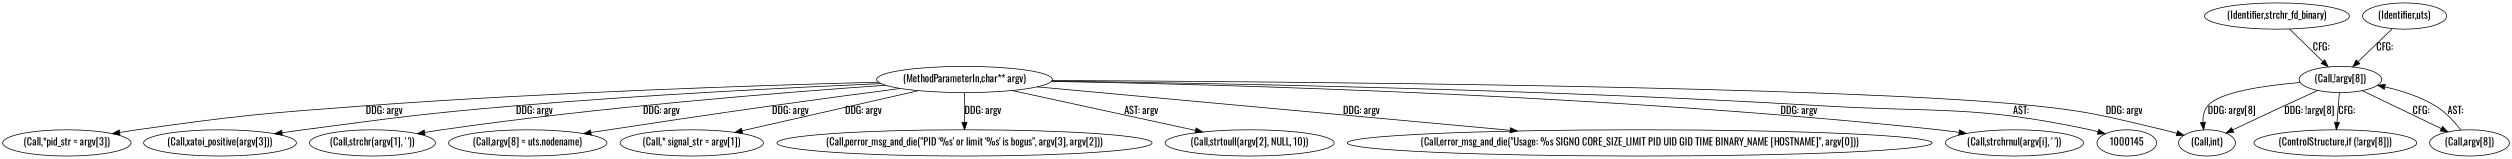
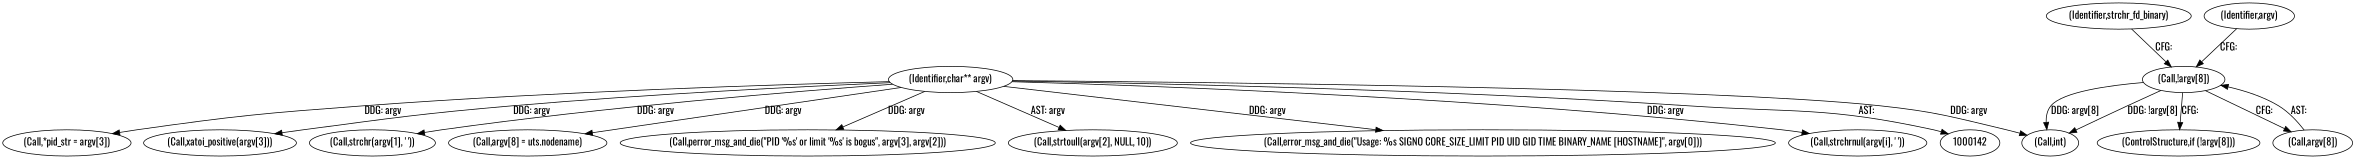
(2405, 16) -> (2249, 16)
(964, 79) -> (951, 79)
(692, 143) -> none
(2127, 143) -> (1970, 143)
